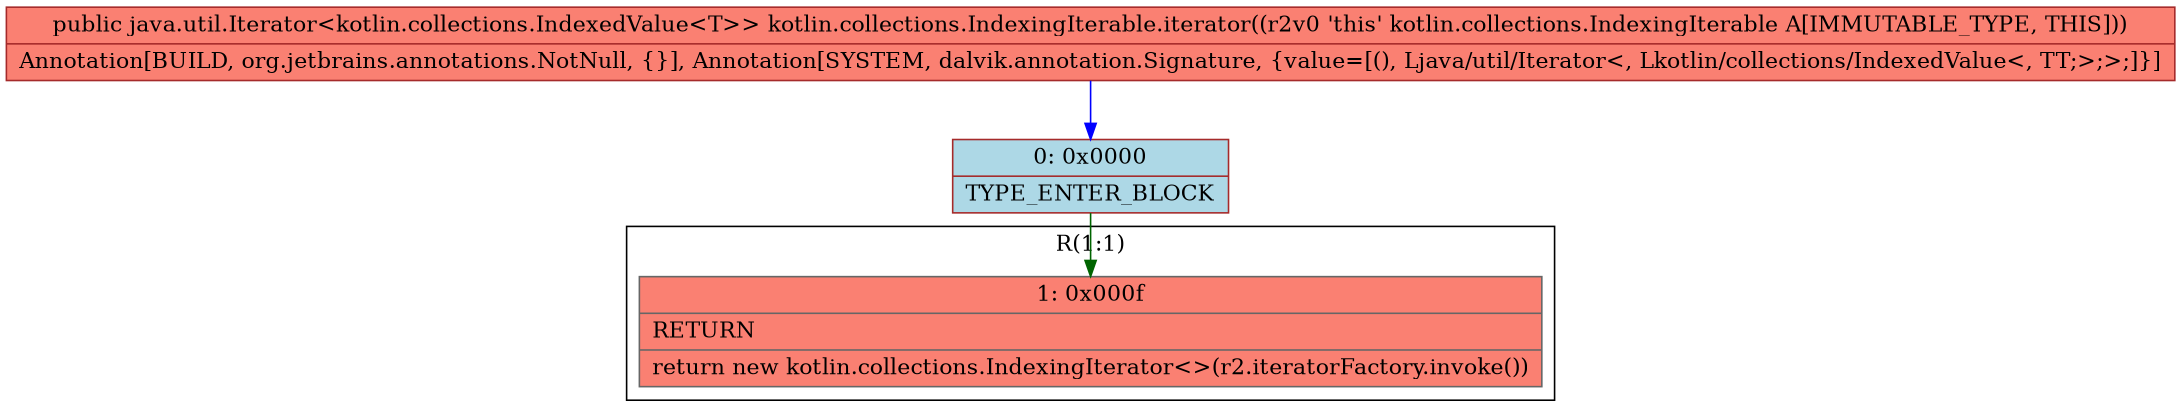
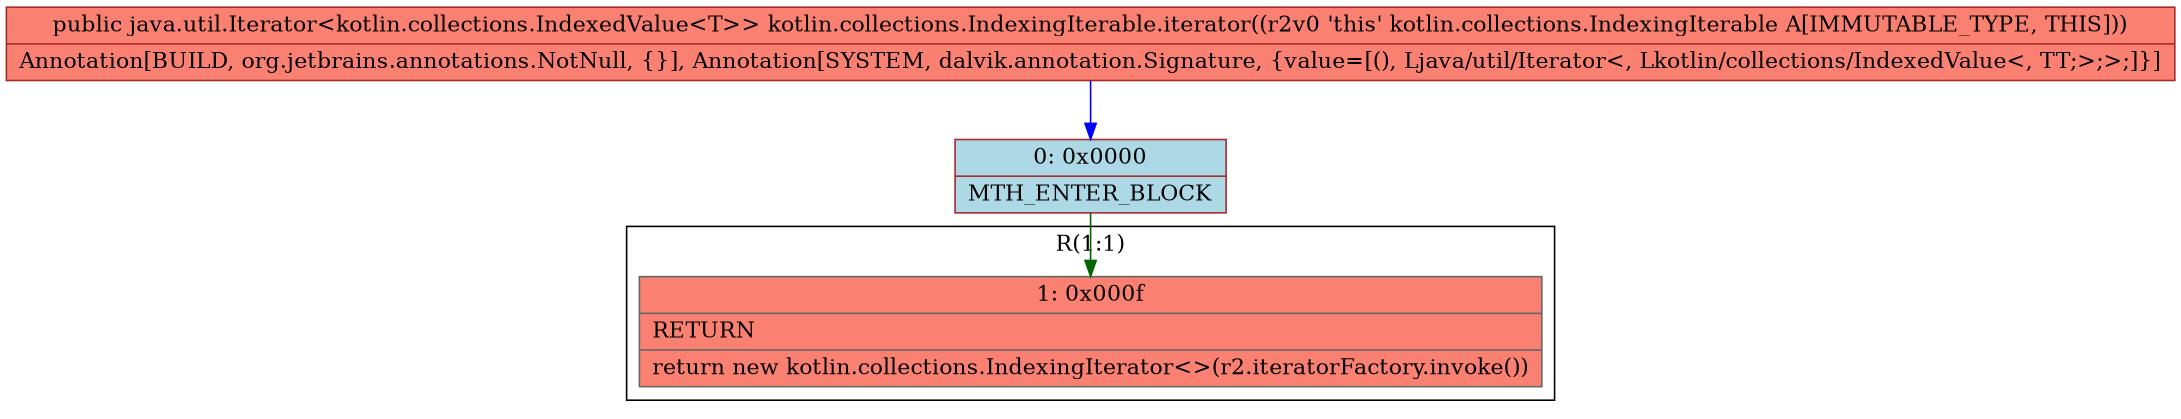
(1091, 194) -> (1091, 194)
